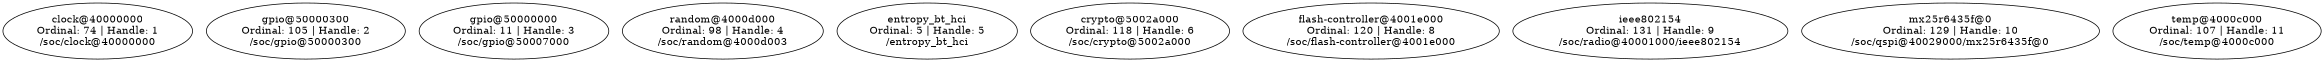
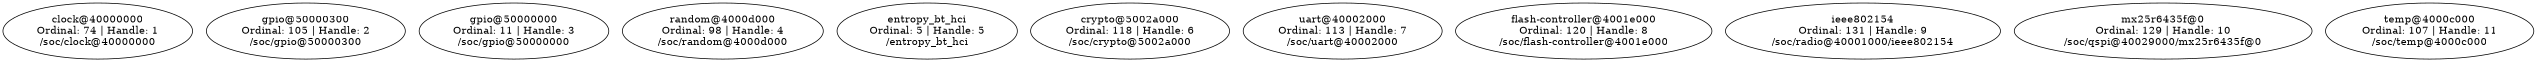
(514, 31) -> (514, 31)
(723, 31) -> (723, 31)
none -> (1343, 31)
